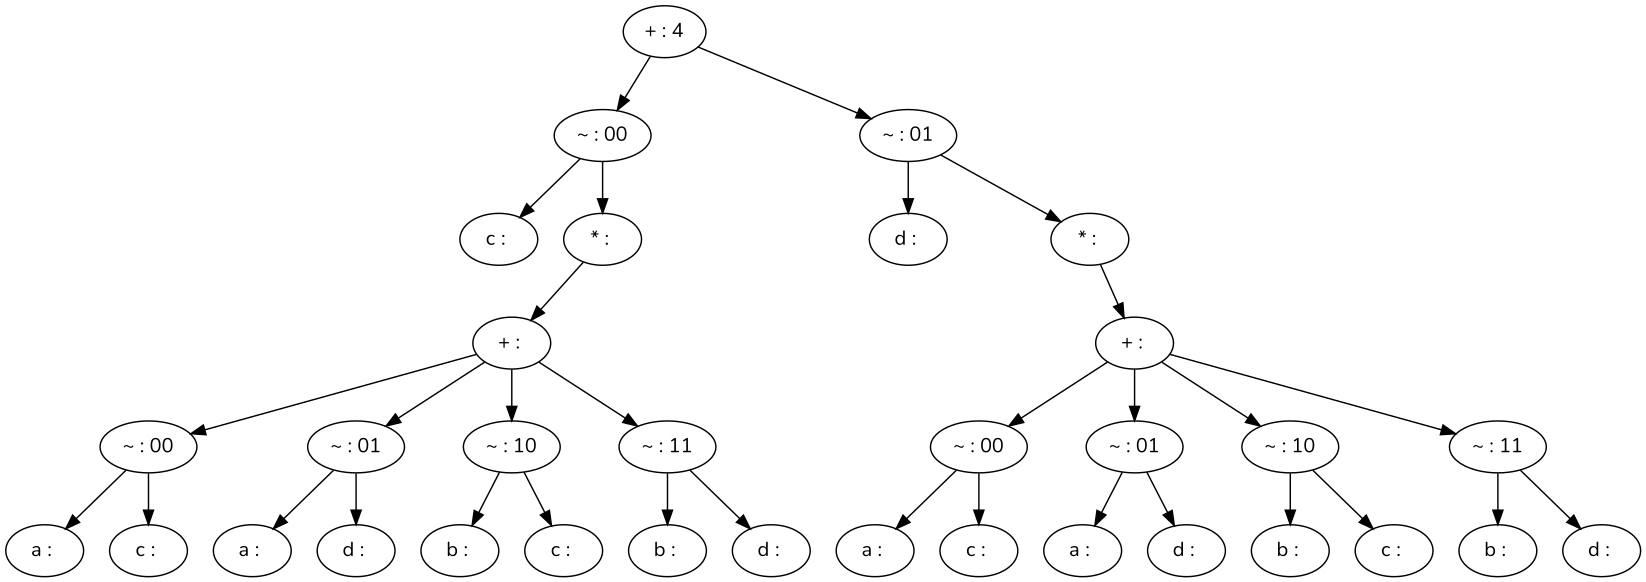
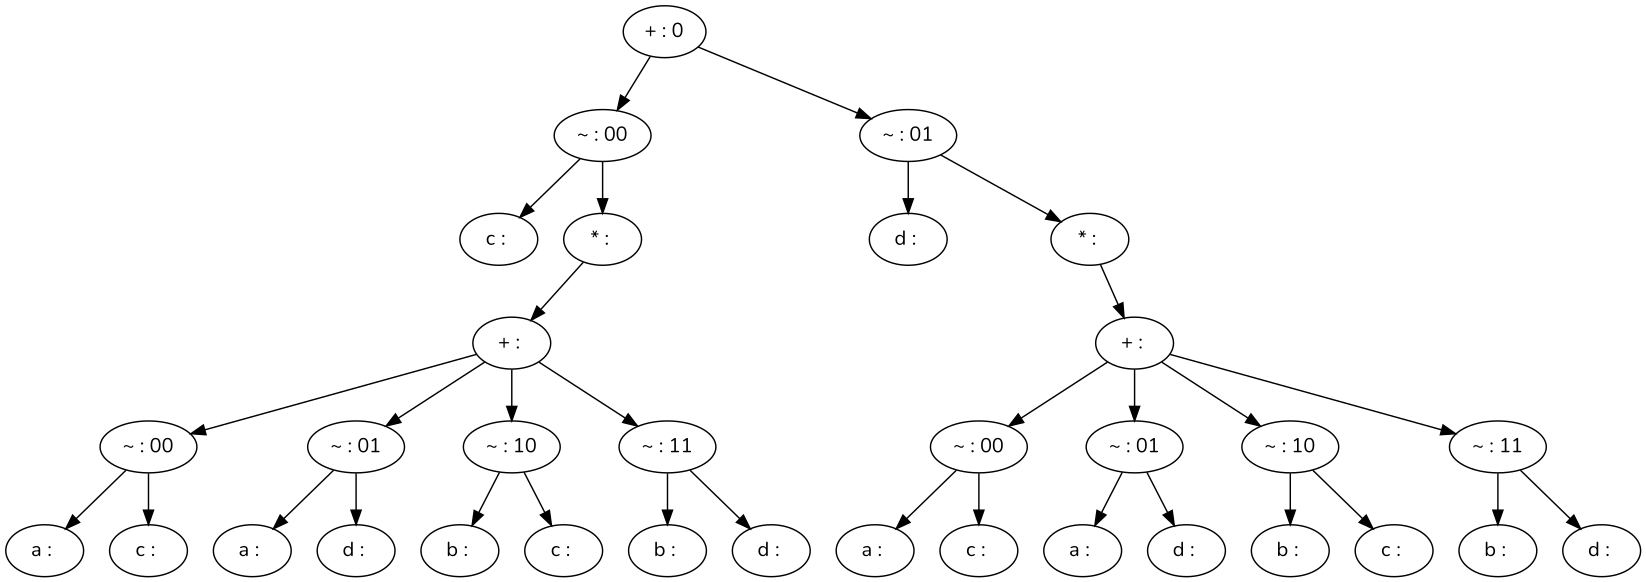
(665, 32) -> (665, 32)
